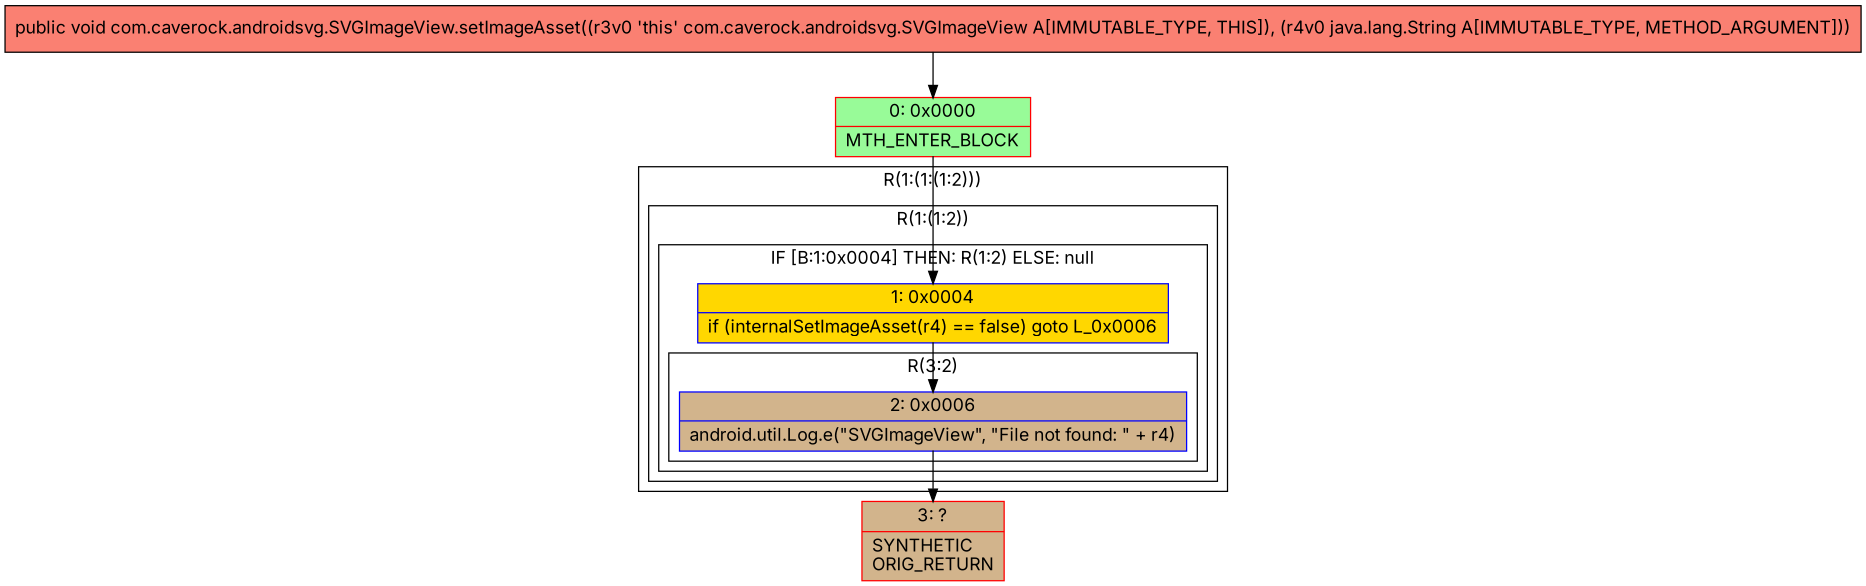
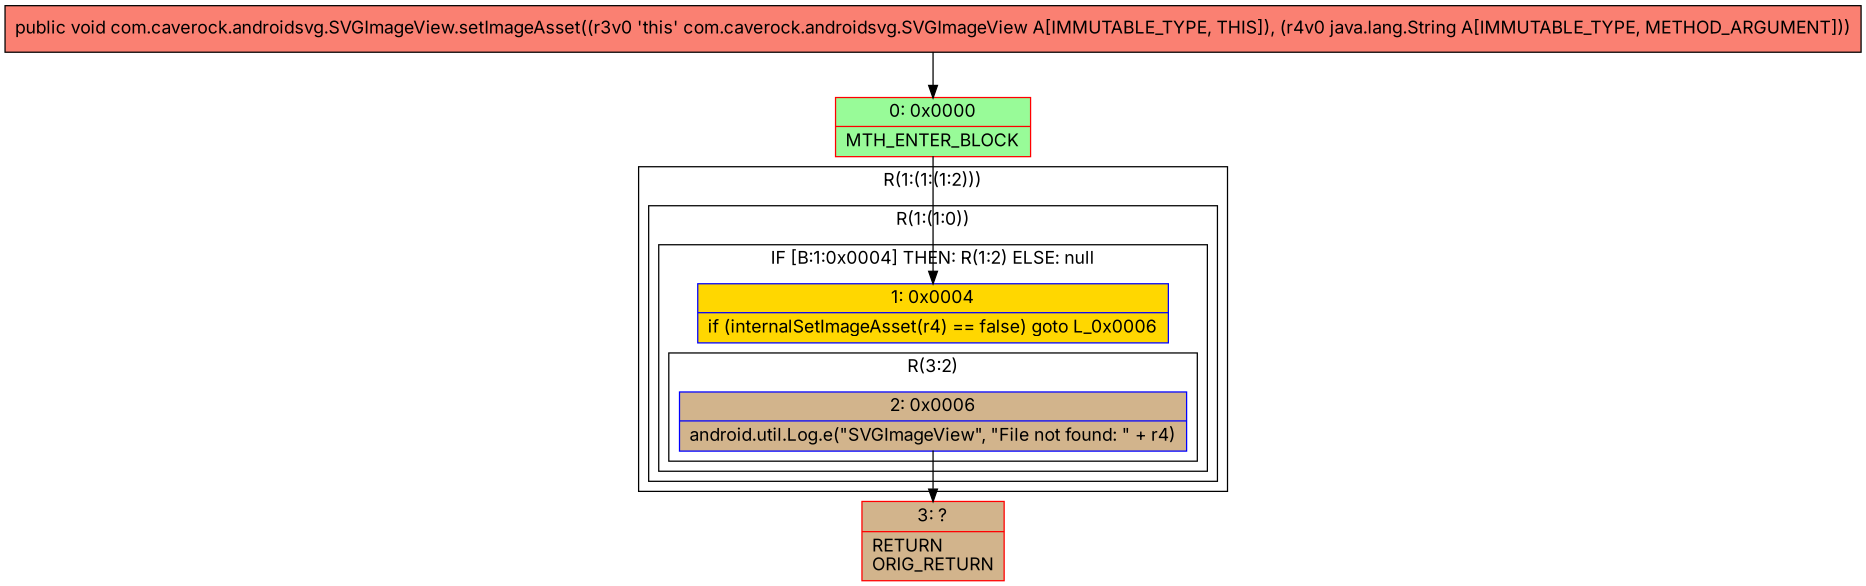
(933, 220) -> (933, 220)
(933, 361) -> none
(923, 546) -> (908, 546)
